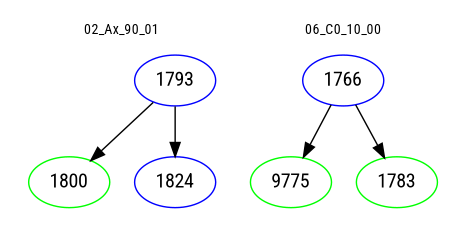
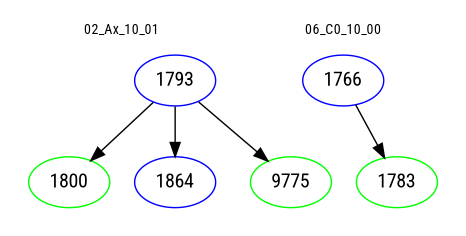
(122, 30) -> (122, 30)
(321, 125) -> (218, 118)
(175, 182) -> (175, 182)
